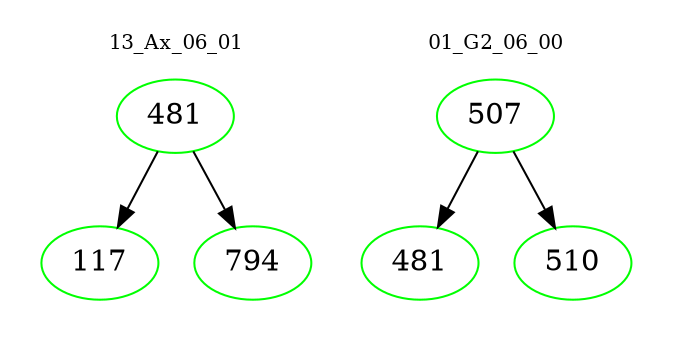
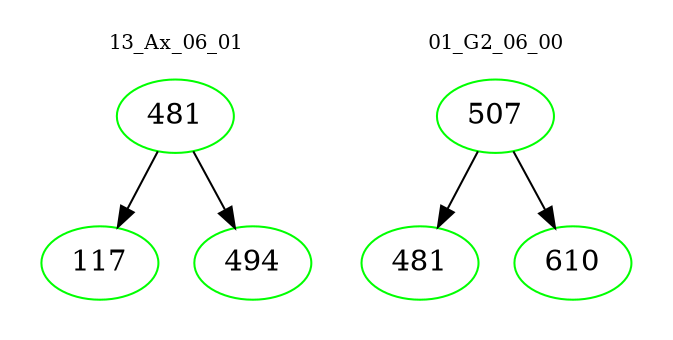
(253, 263) -> (253, 263)
(573, 263) -> (573, 263)
